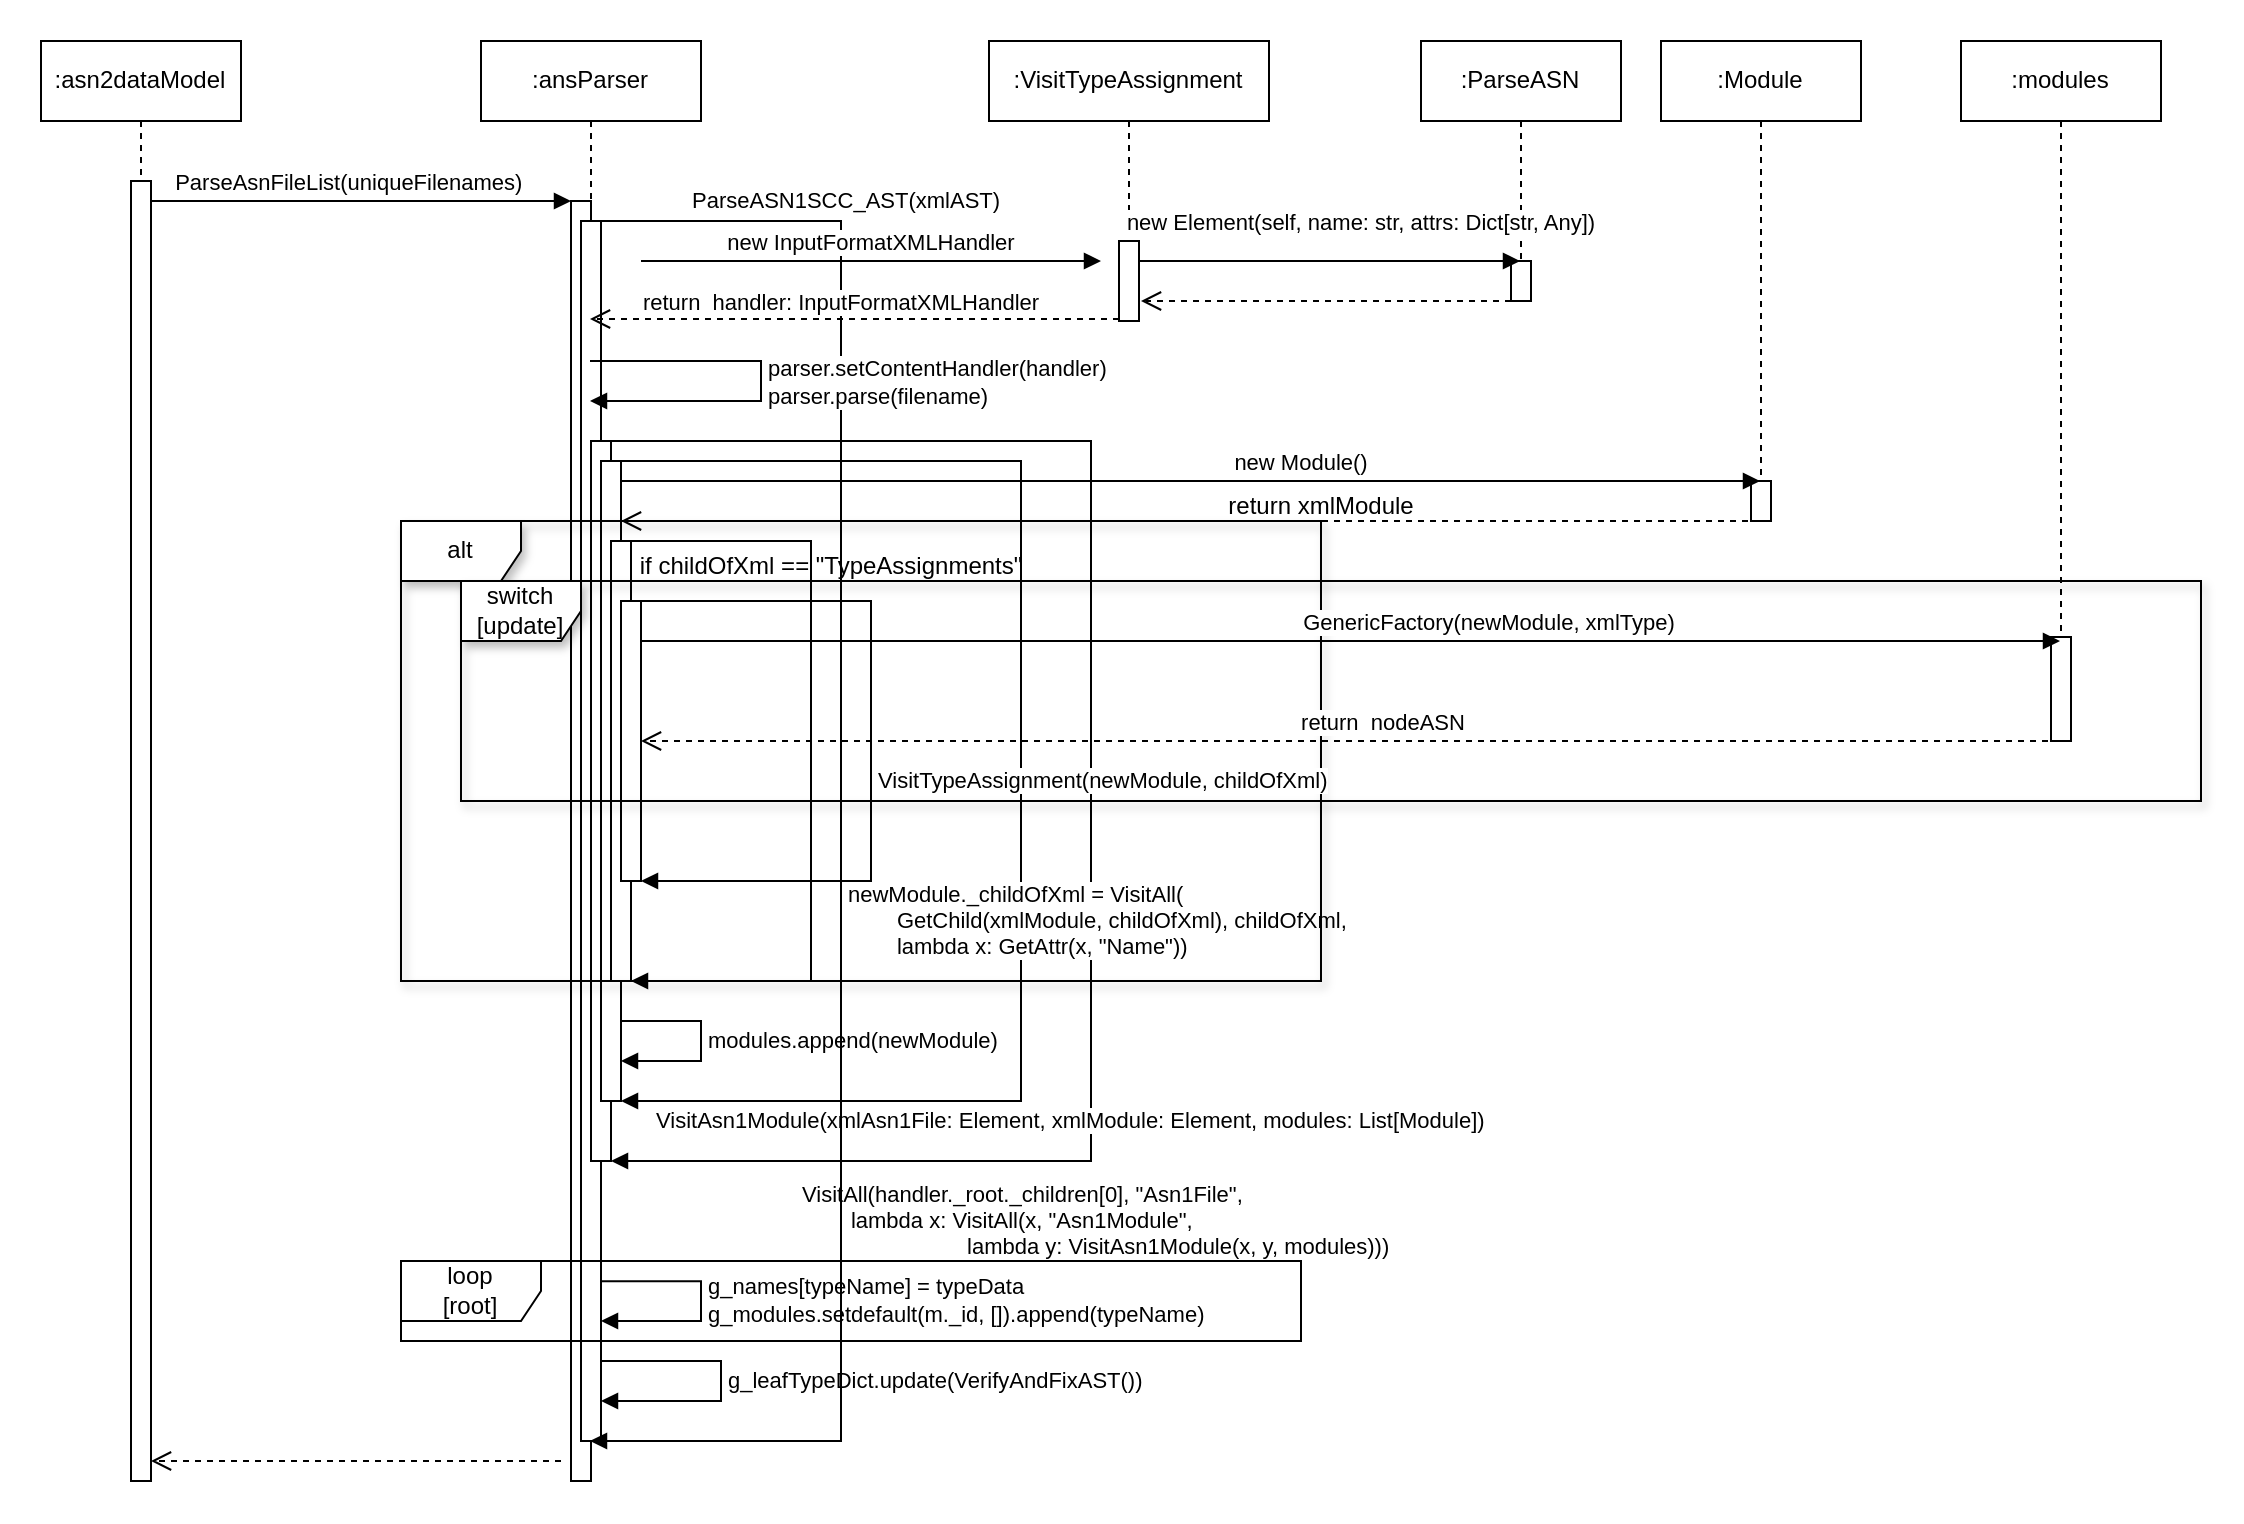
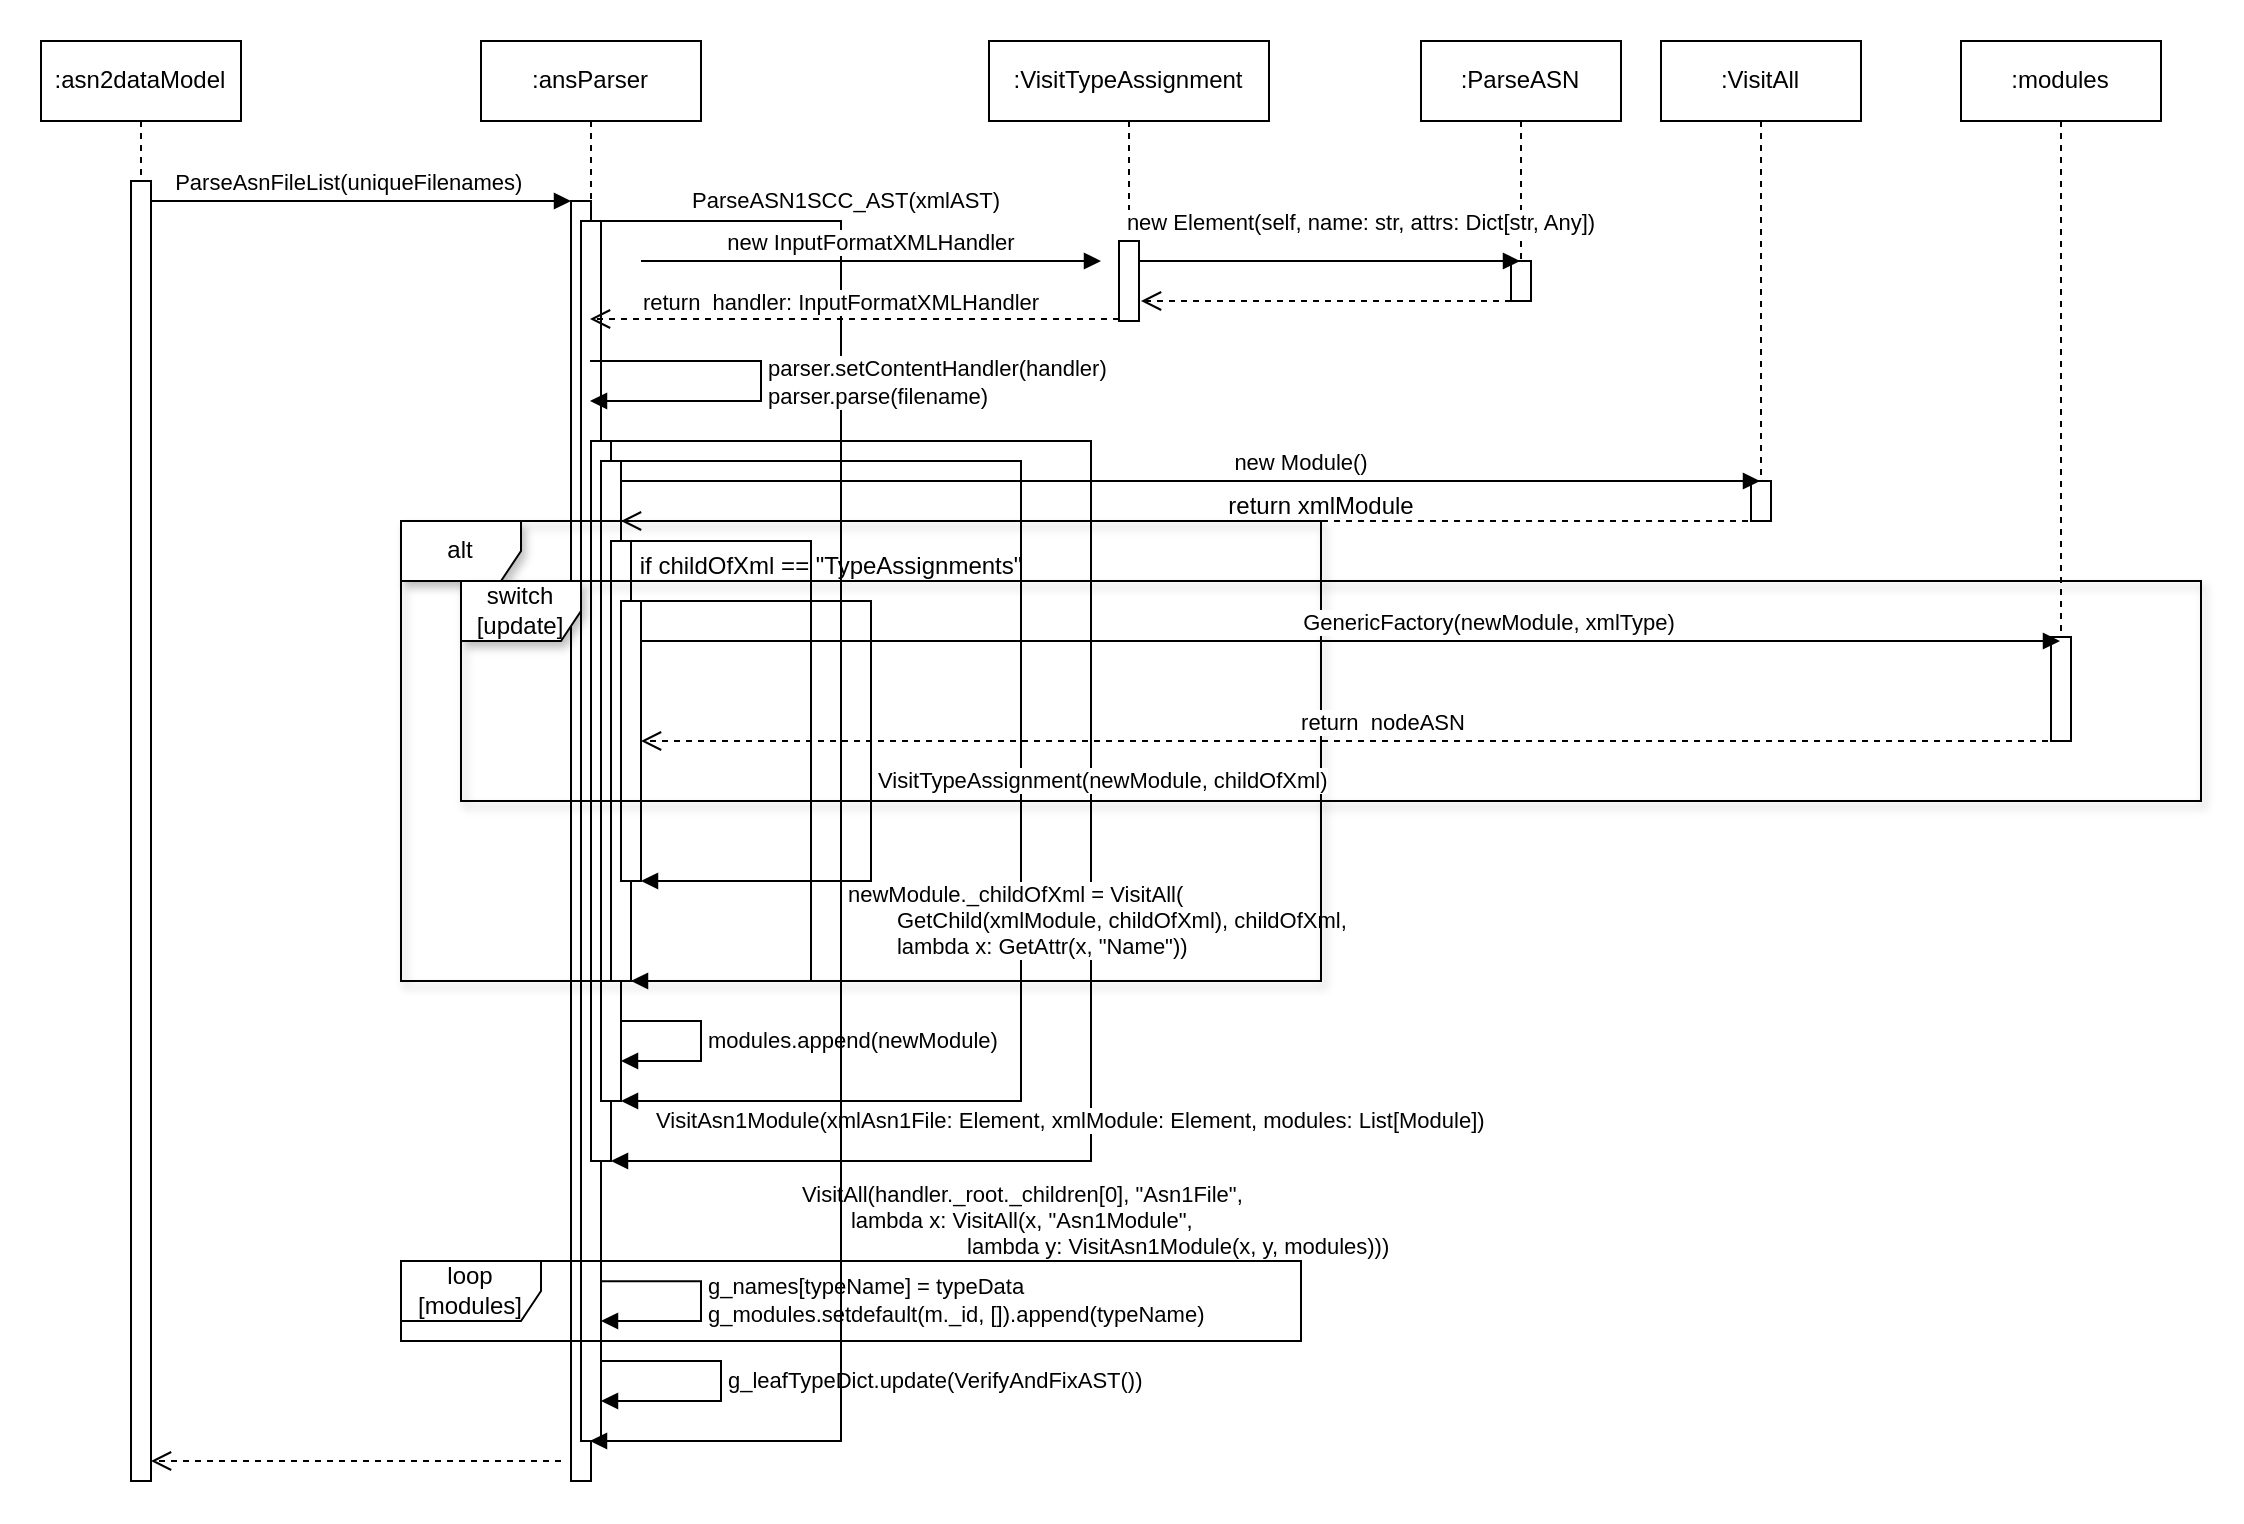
(1761, 81) -> (1761, 81)
(471, 1291) -> (471, 1291)
